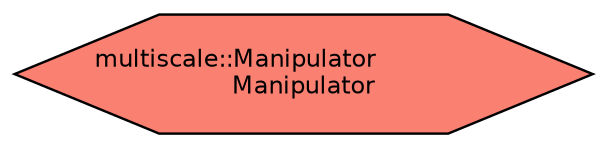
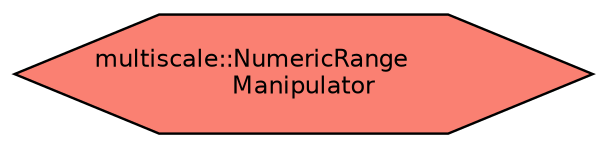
(304, 74) -> (304, 74)
